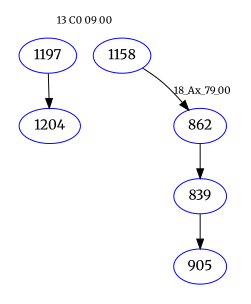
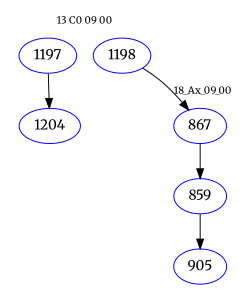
(122, 56) -> (122, 56)
(203, 91) -> (203, 91)
(200, 126) -> (200, 126)
(200, 196) -> (200, 196)
